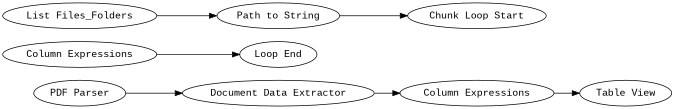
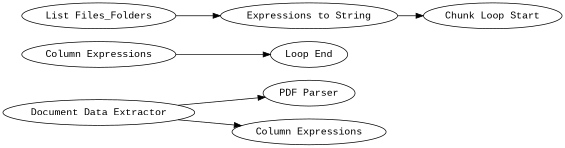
(278, 16) -> (309, 16)
(150, 93) -> (218, 102)
(626, 93) -> none
